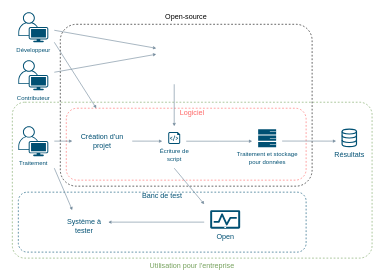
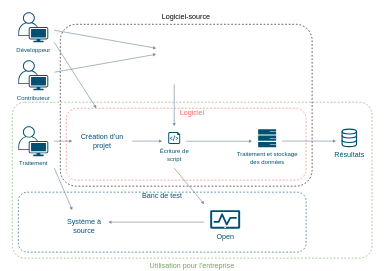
(186, 17) -> (186, 17)
(268, 159) -> (268, 159)
(84, 226) -> (84, 226)
